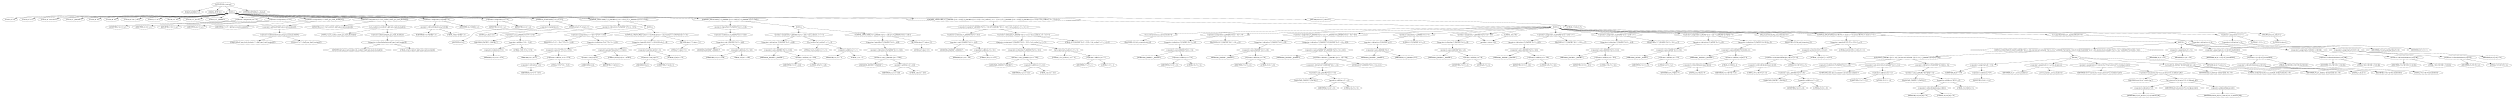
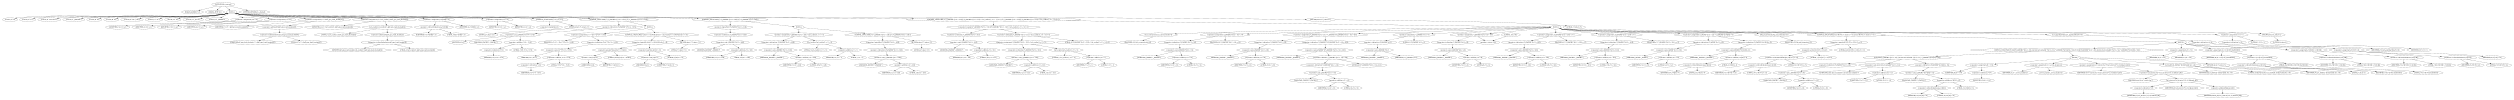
(500, 30) -> (486, 38)
